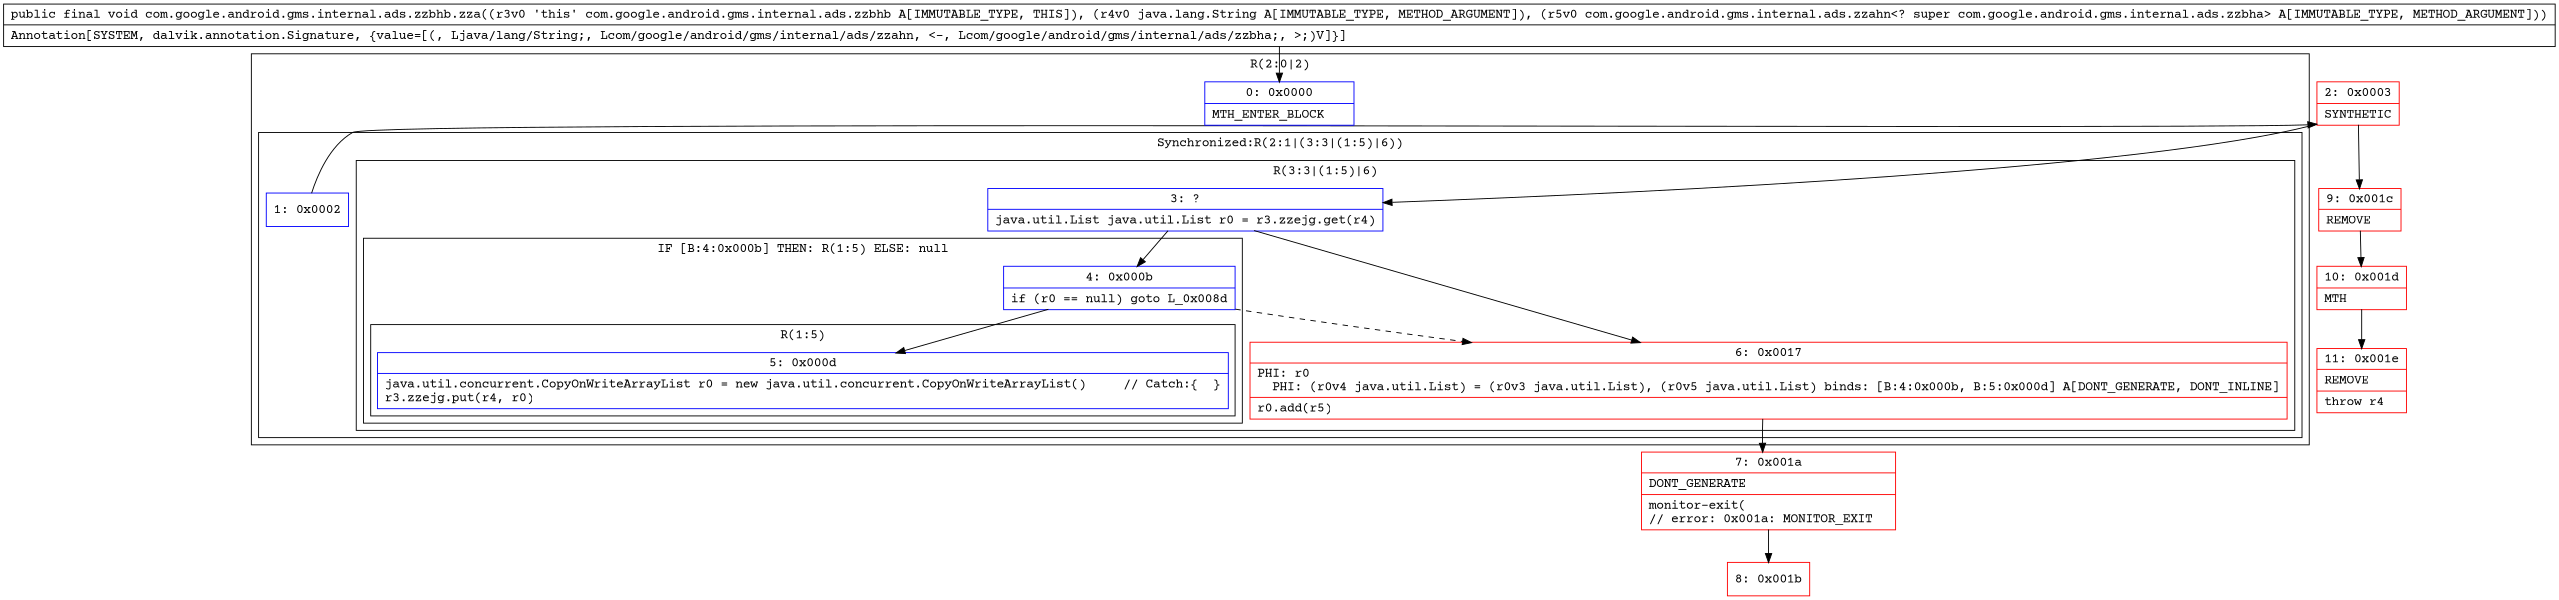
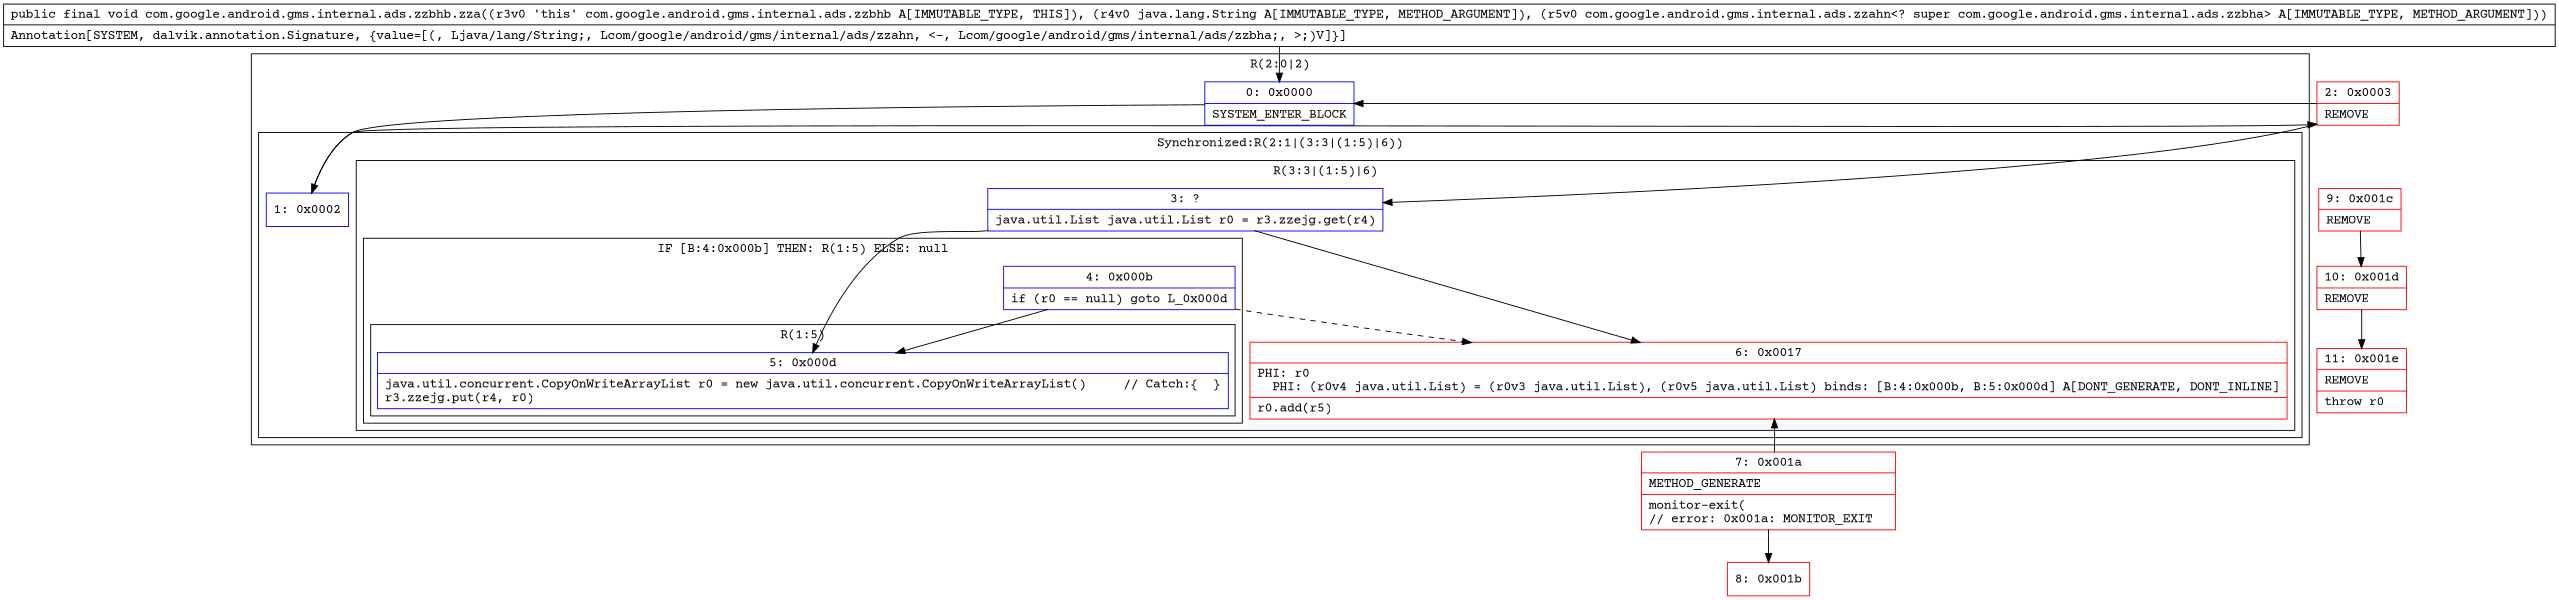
none -> (745, 110)
(1268, 114) -> (1279, 114)
(2358, 114) -> (2347, 114)
(2359, 152) -> (1840, 104)
(1156, 245) -> (880, 252)
(1119, 298) -> (1119, 298)
(2335, 298) -> (2347, 298)
(2354, 401) -> (2354, 401)
(1762, 431) -> (1775, 440)
(1698, 483) -> (1705, 483)
